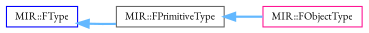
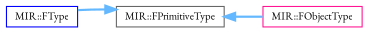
(102, 24) -> (92, 10)
